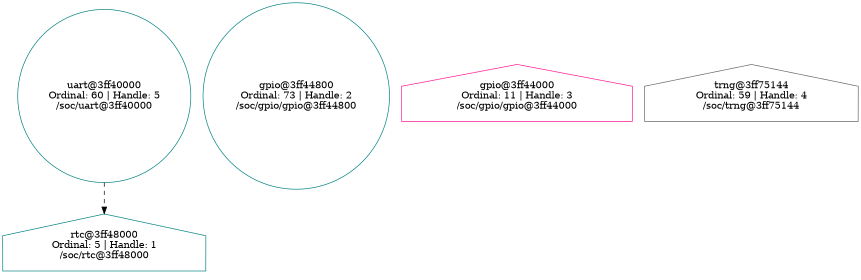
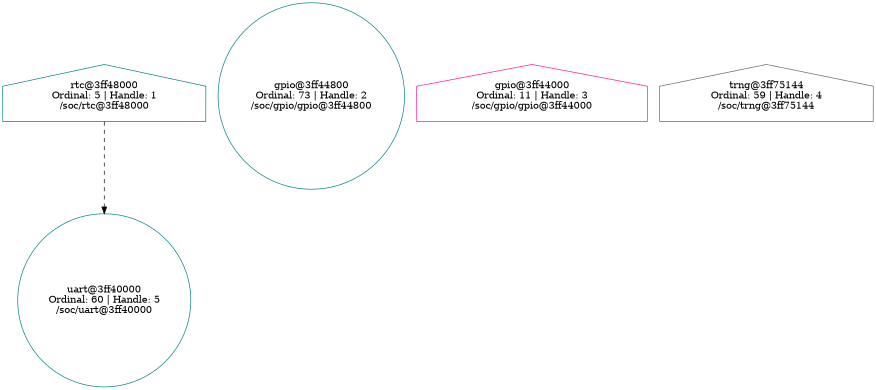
(104, 195) -> (104, 164)
